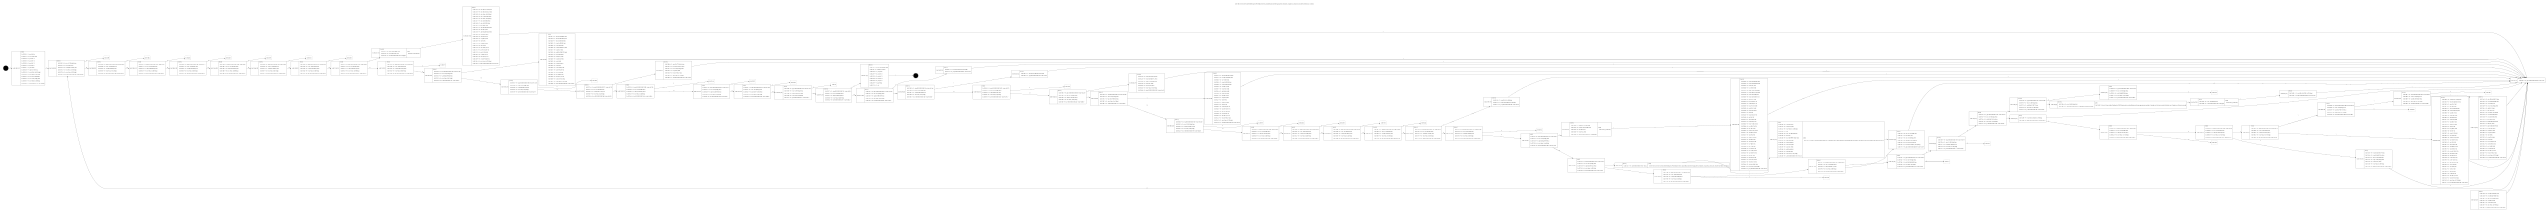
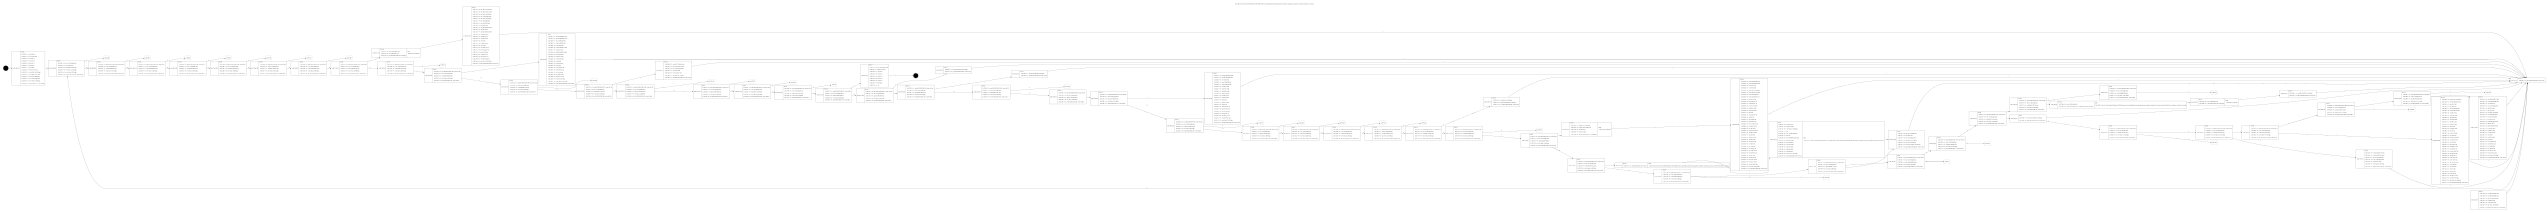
(1147, 83) -> none
